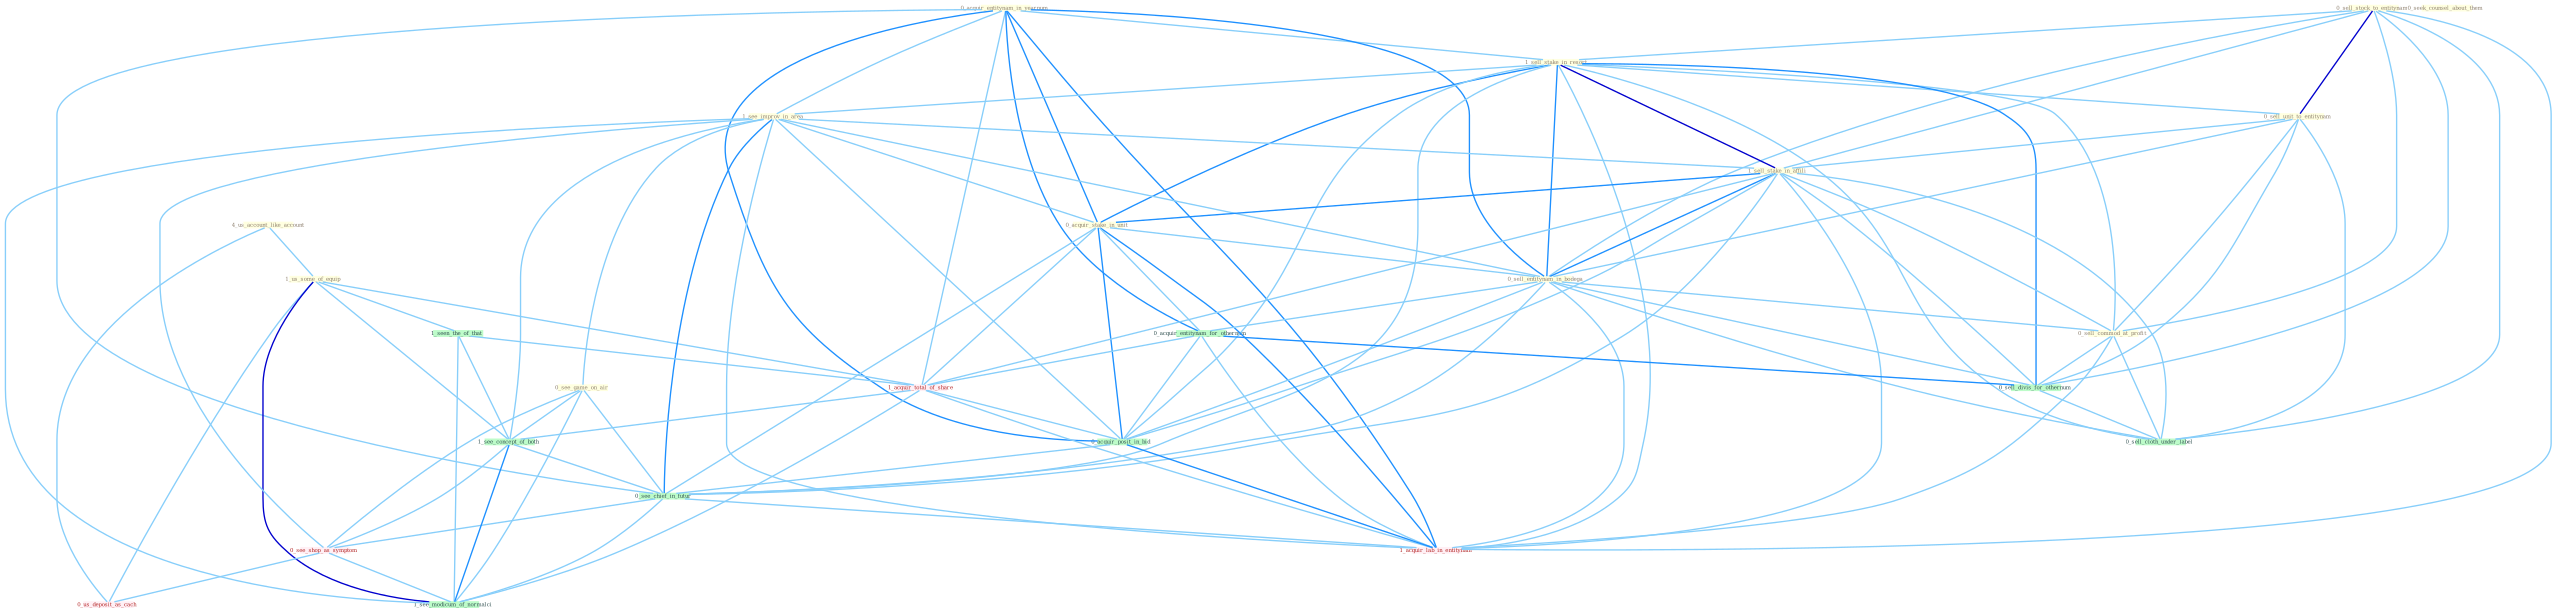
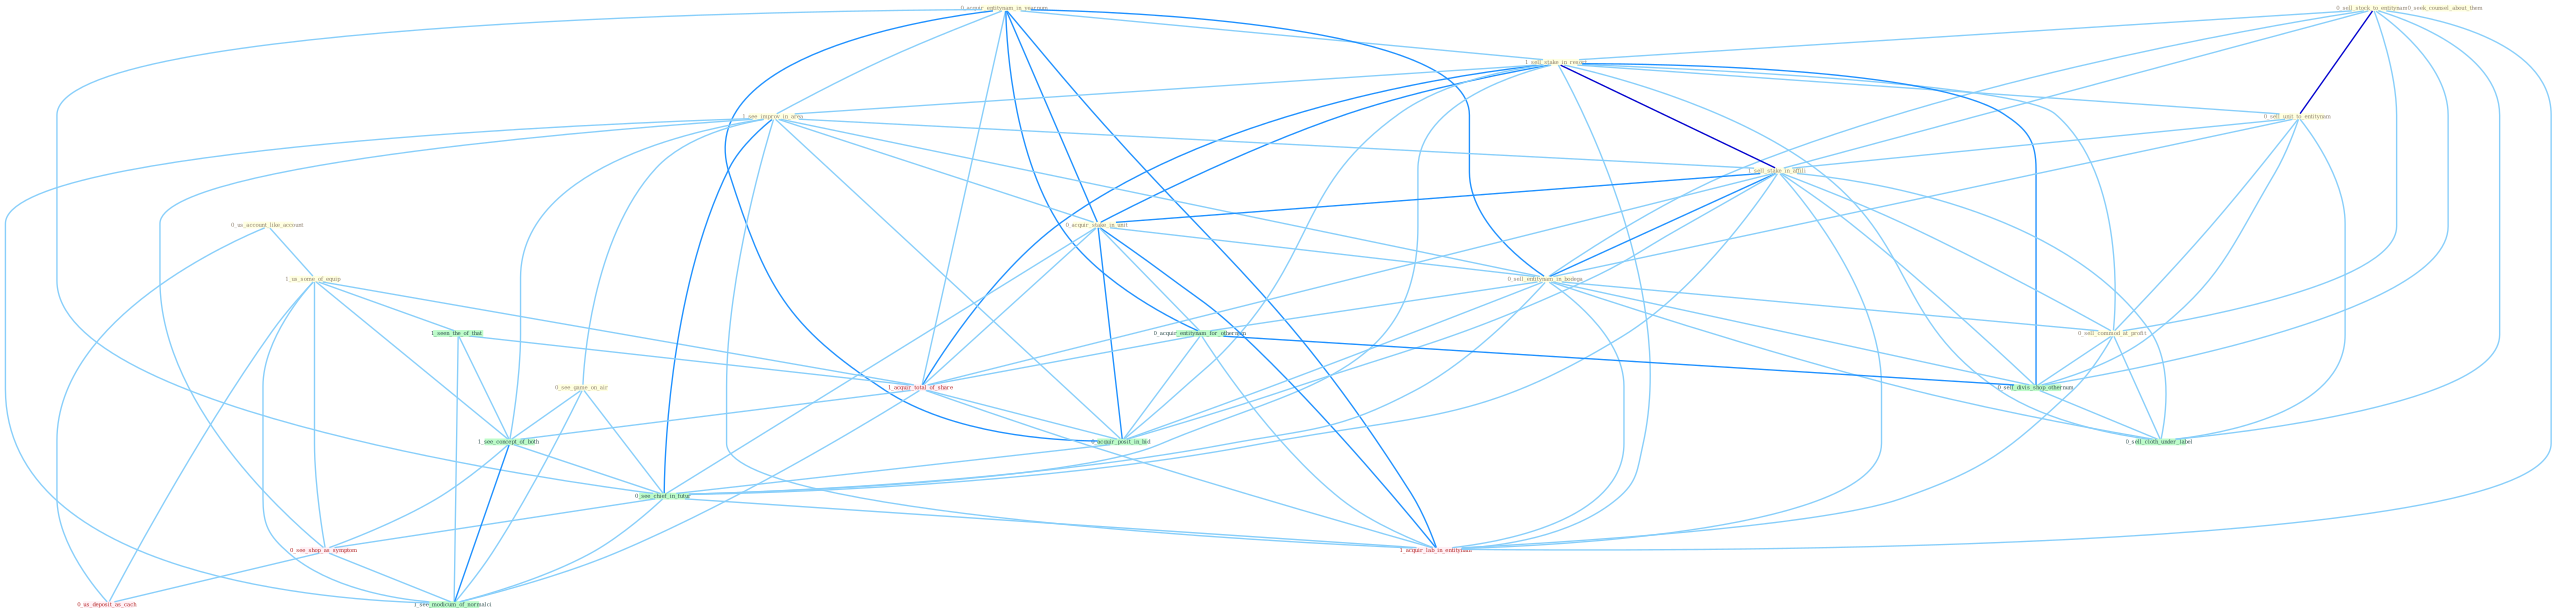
(1552, 171) -> (1191, 151)
(268, 225) -> (268, 225)
(2036, 388) -> (2036, 388)
(263, 468) -> (263, 468)
(427, 469) -> (314, 415)
(1249, 486) -> none
